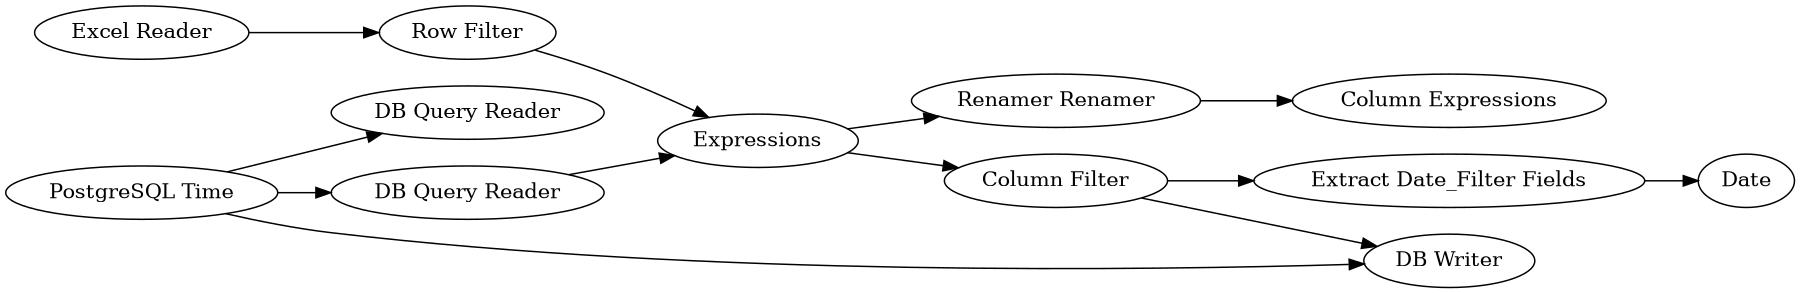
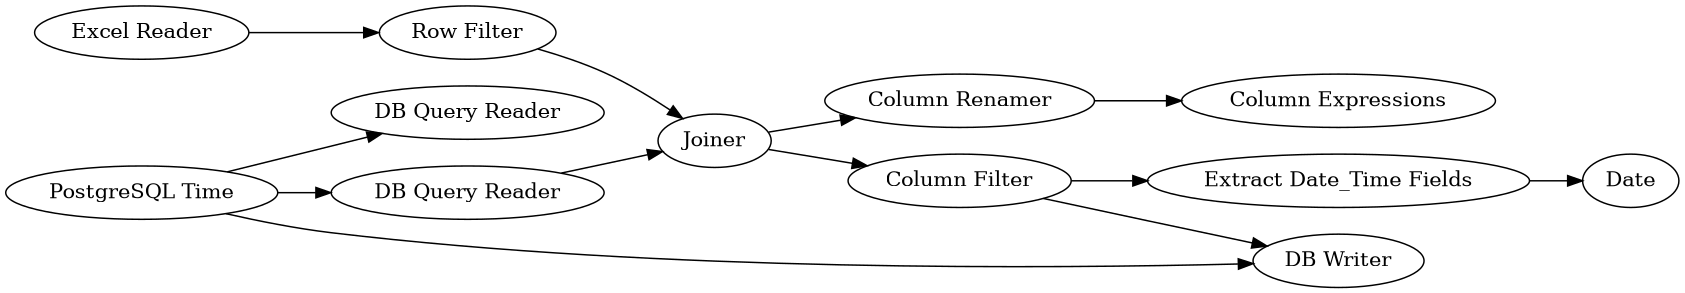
(1056, 101) -> (960, 101)
(758, 141) -> (715, 141)
(1449, 181) -> (1339, 181)
